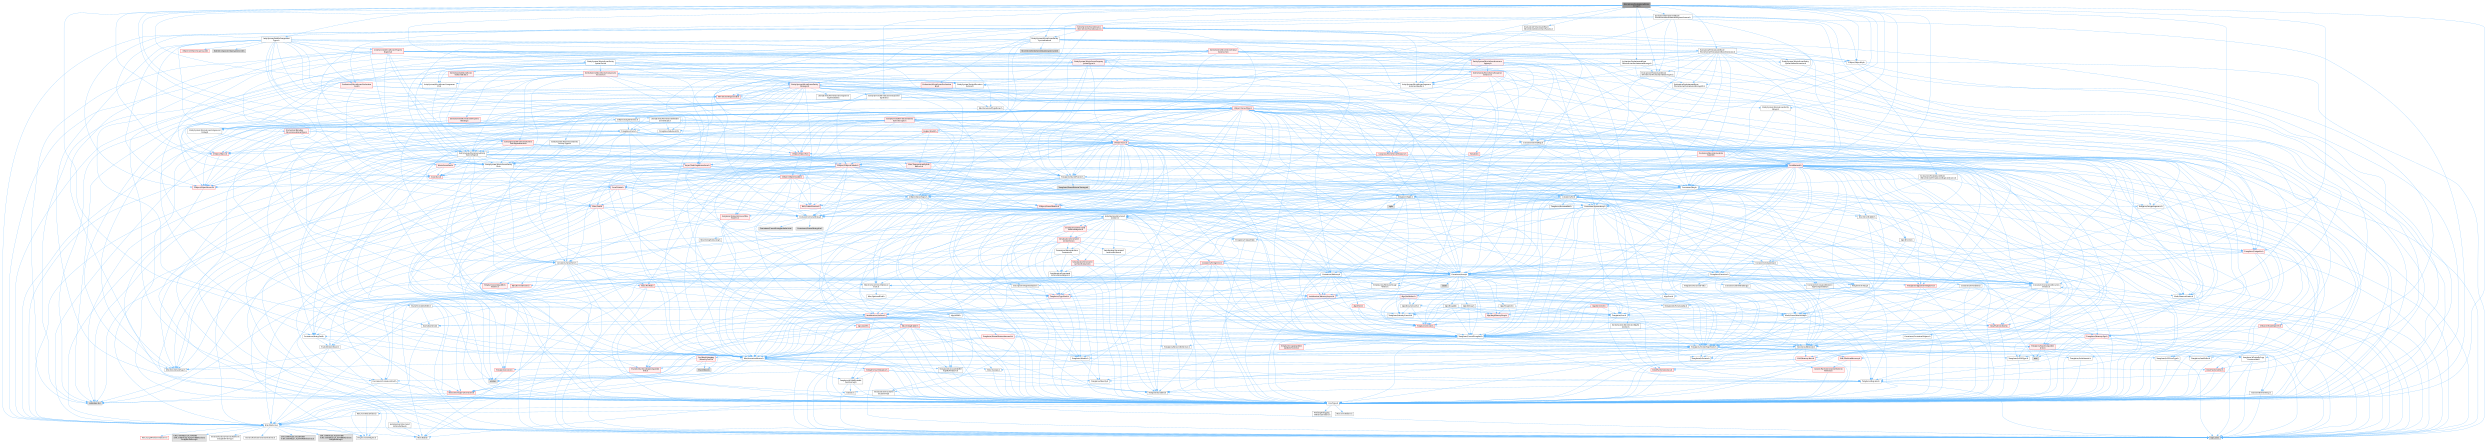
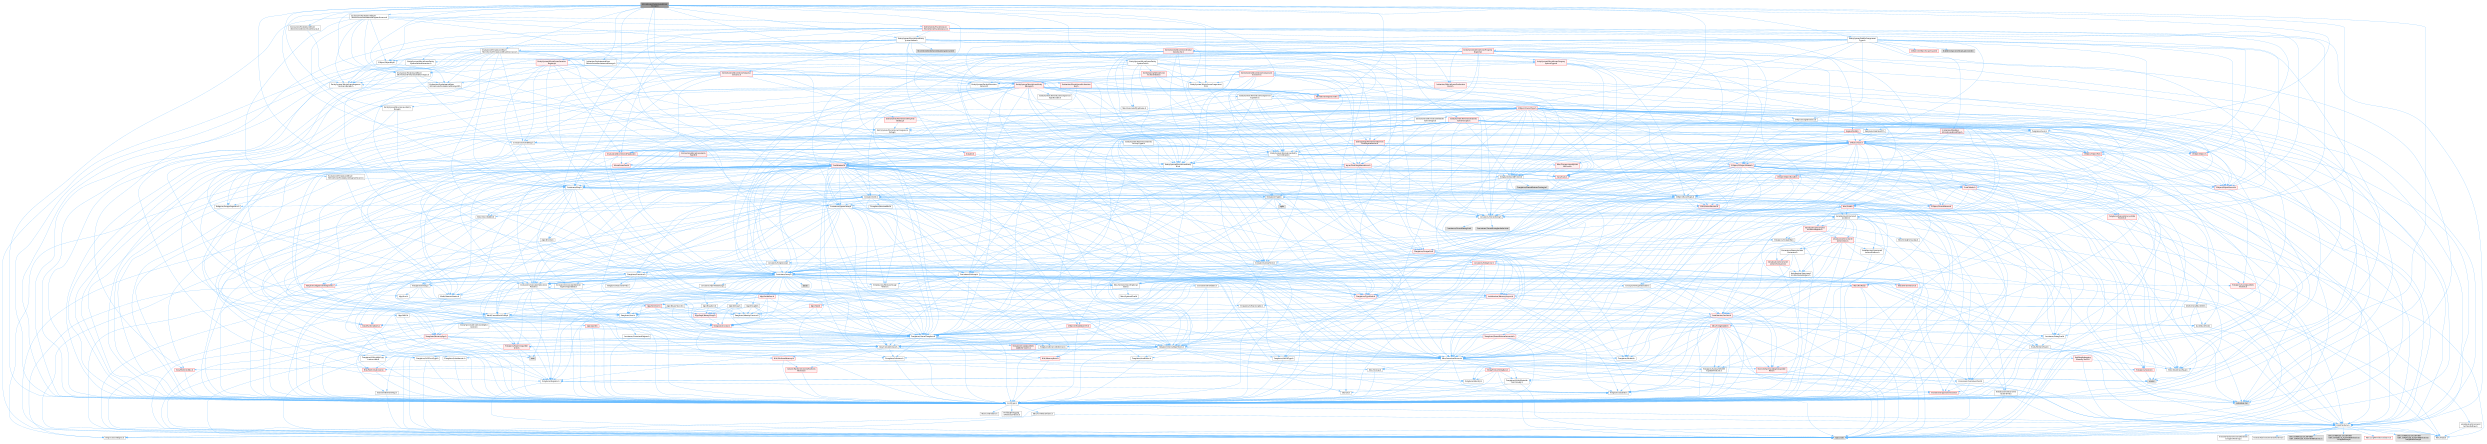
(704, 370) -> none
(1720, 402) -> (1150, 336)
